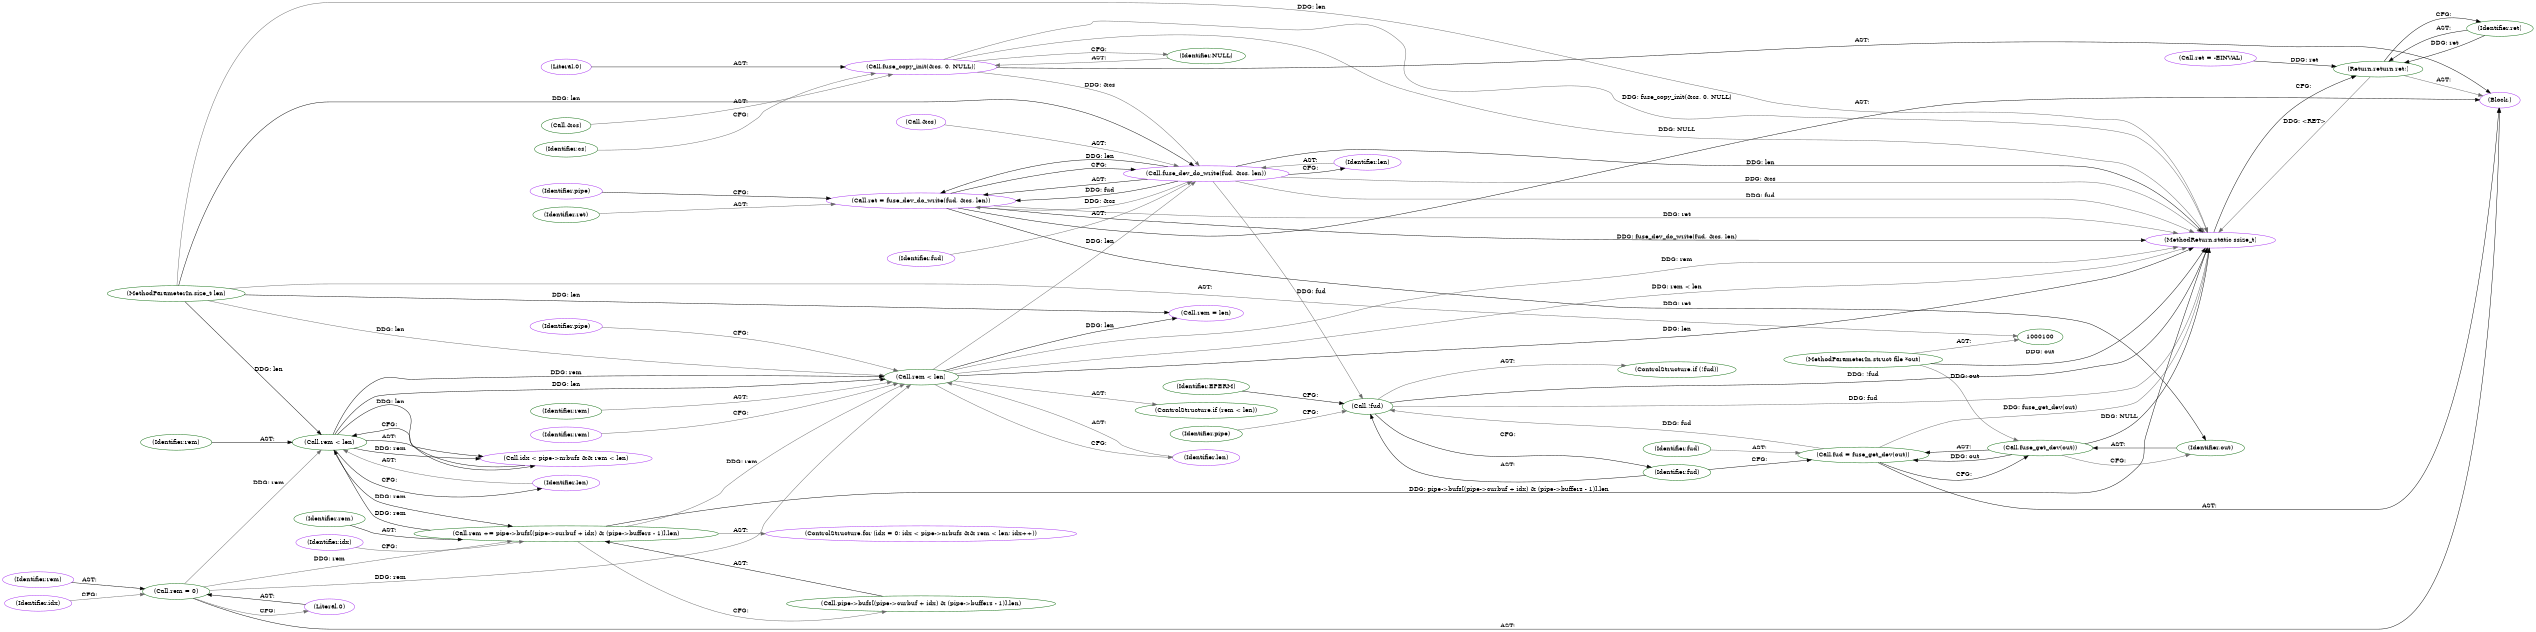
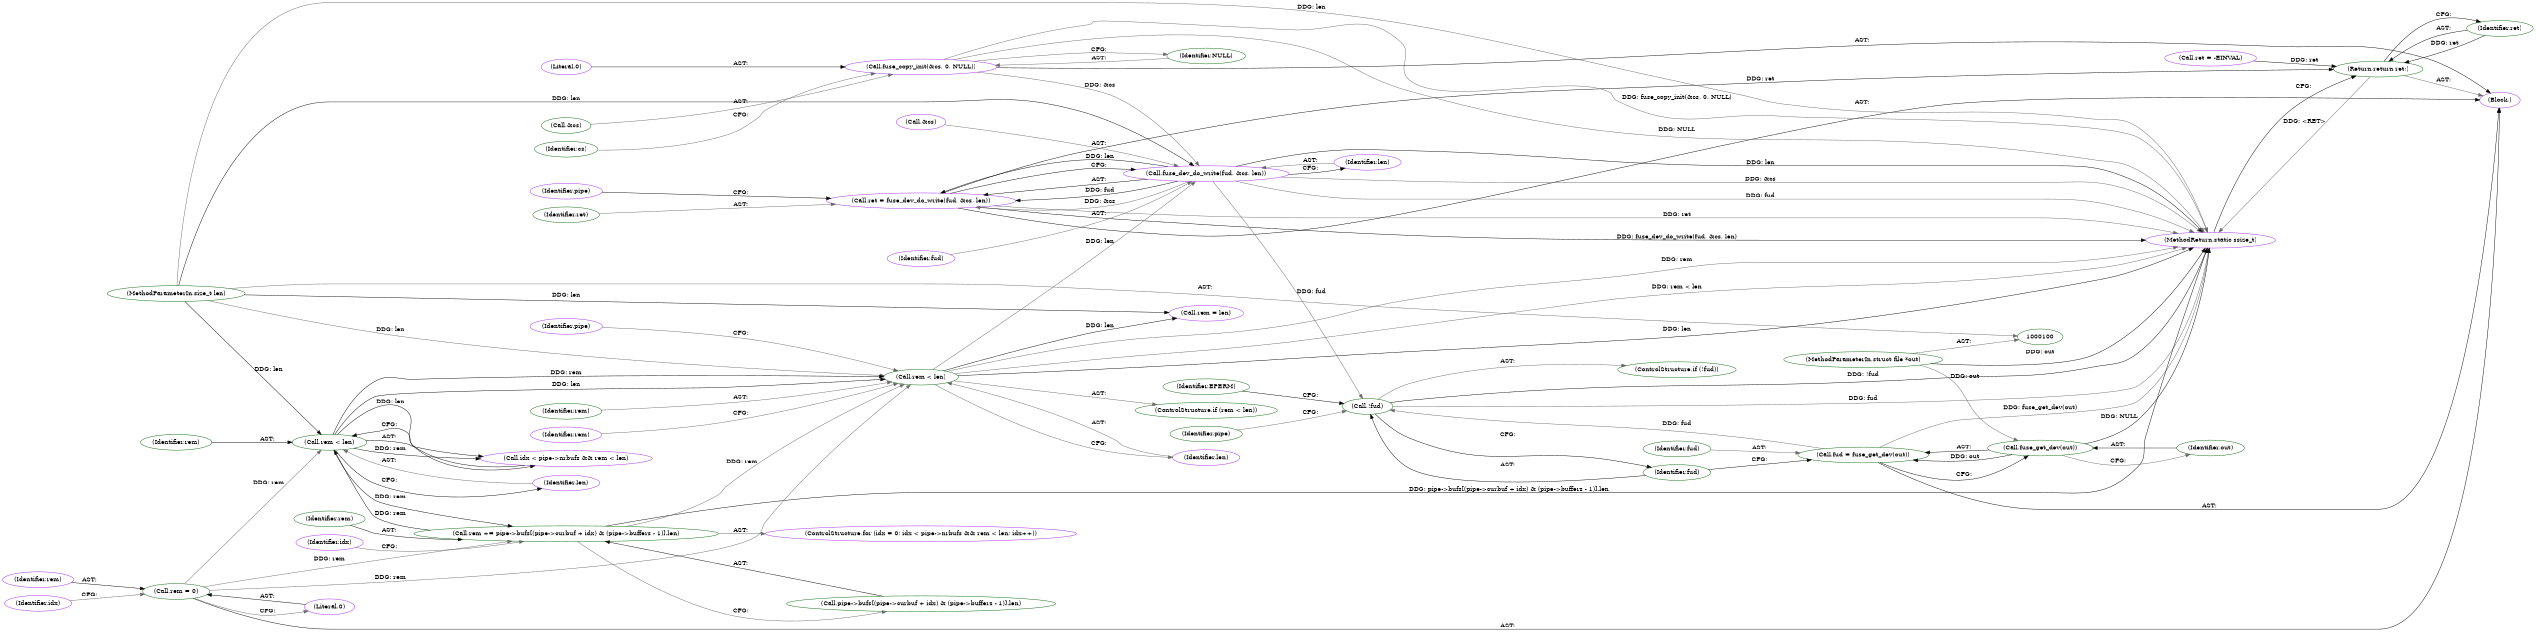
(1595, 306) -> (1631, 88)
